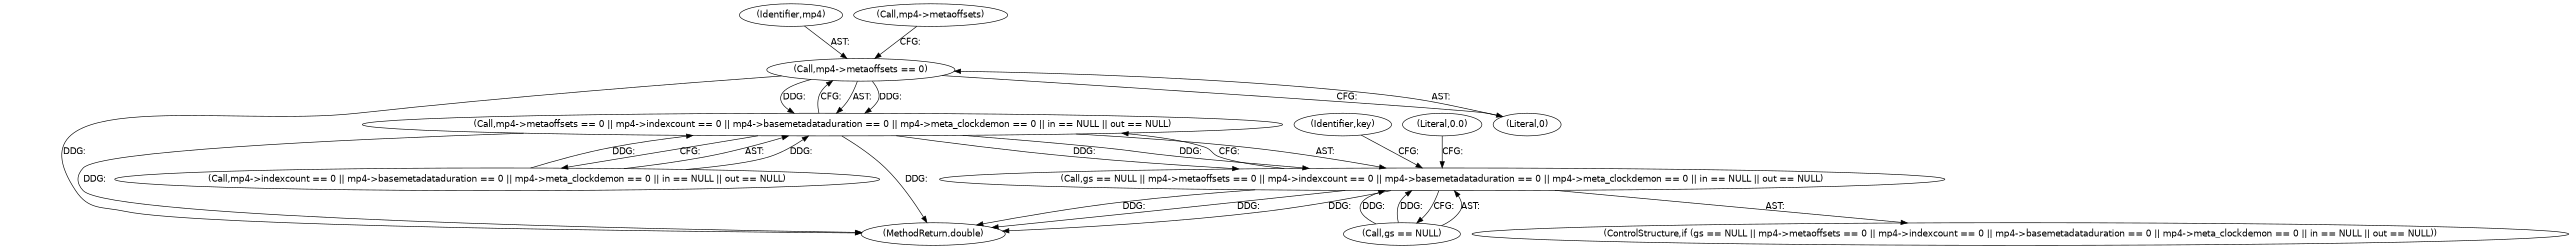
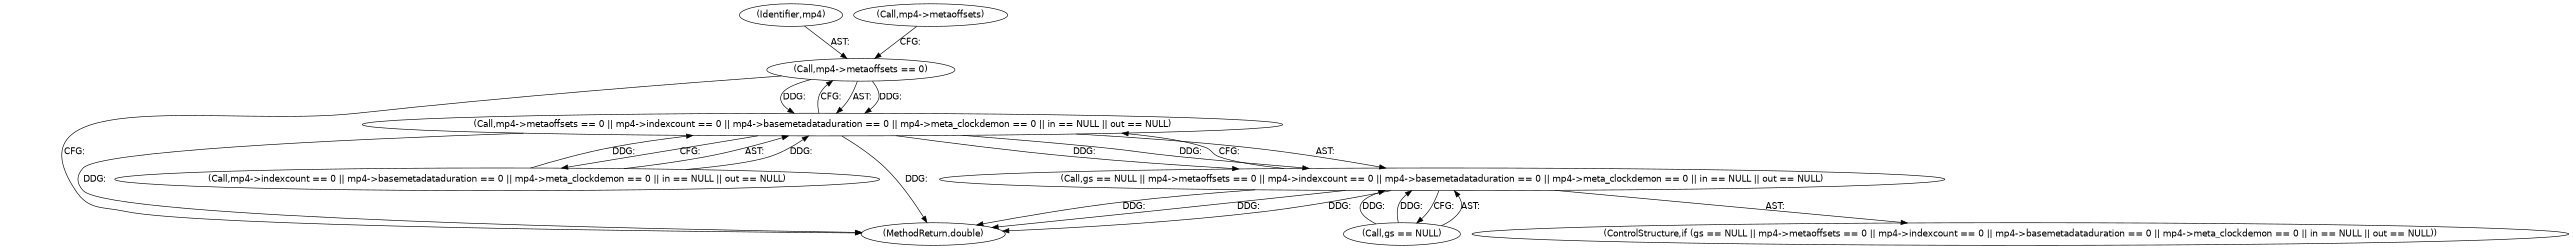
(1343, 125) -> none
(1442, 125) -> none
(1527, 125) -> none
(76, 152) -> (76, 152)
